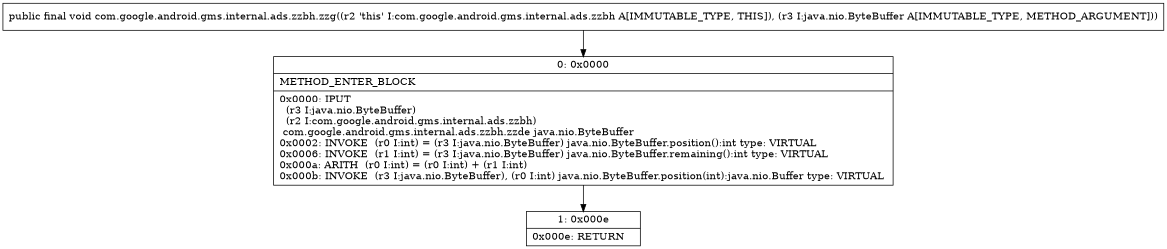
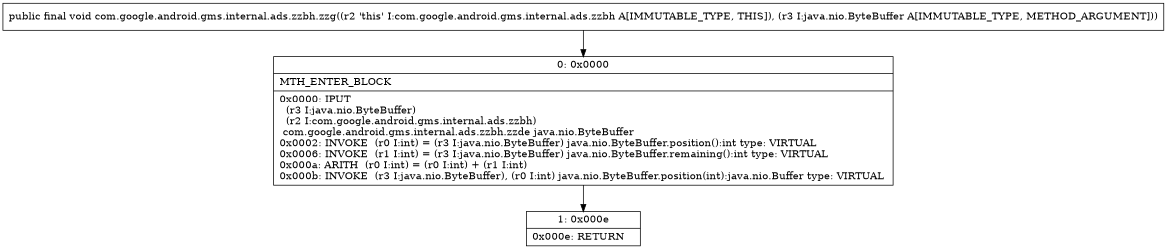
(348, 82) -> (336, 82)
